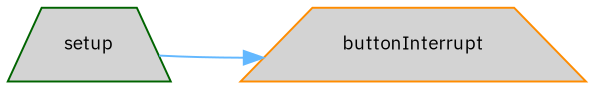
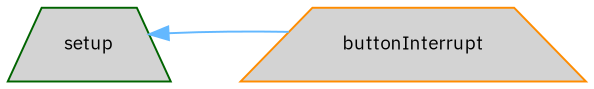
(201, 57) -> (229, 32)
